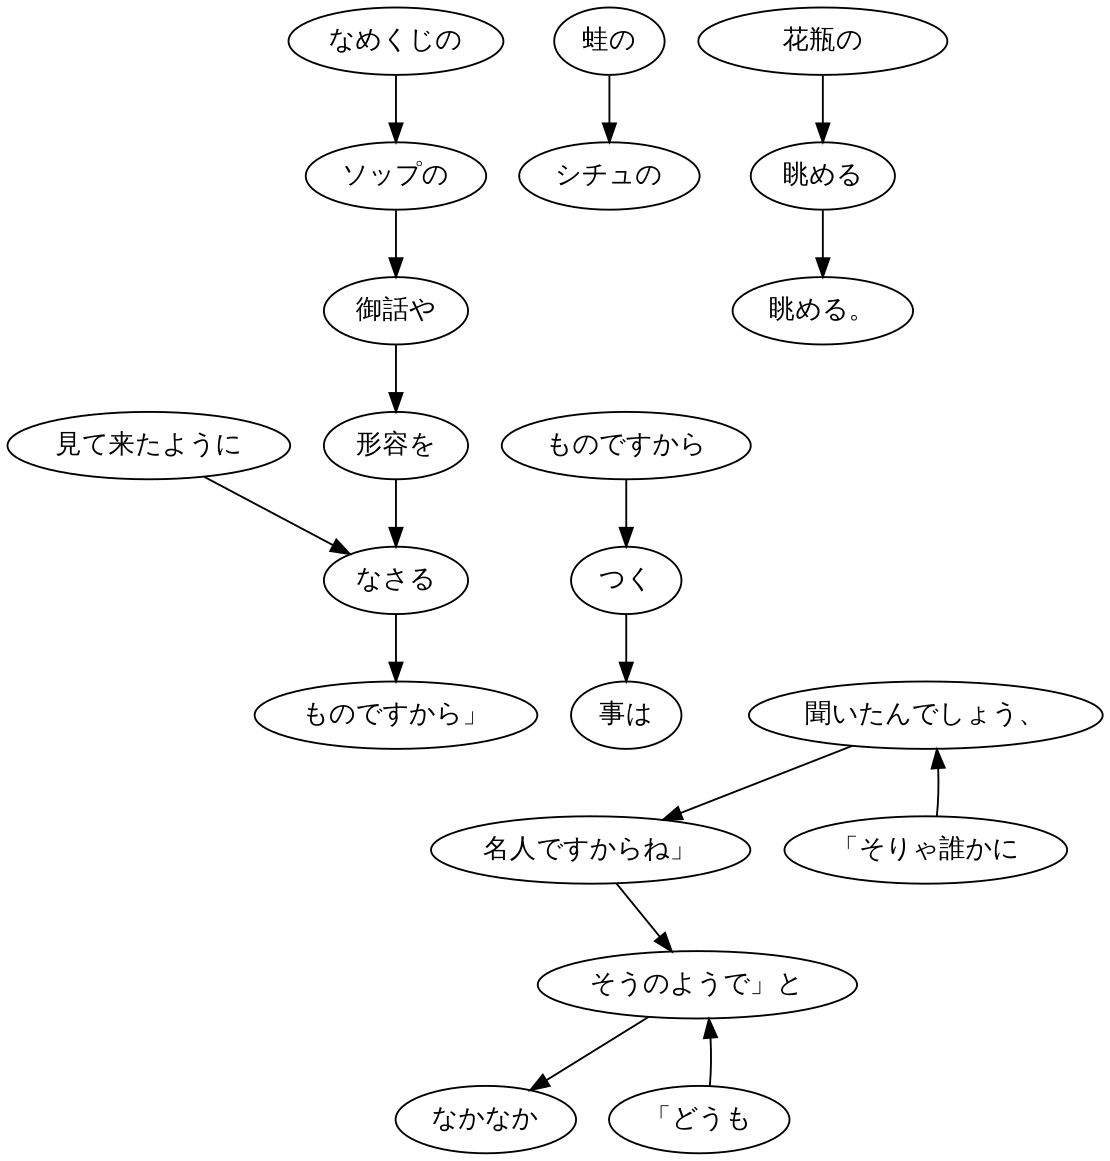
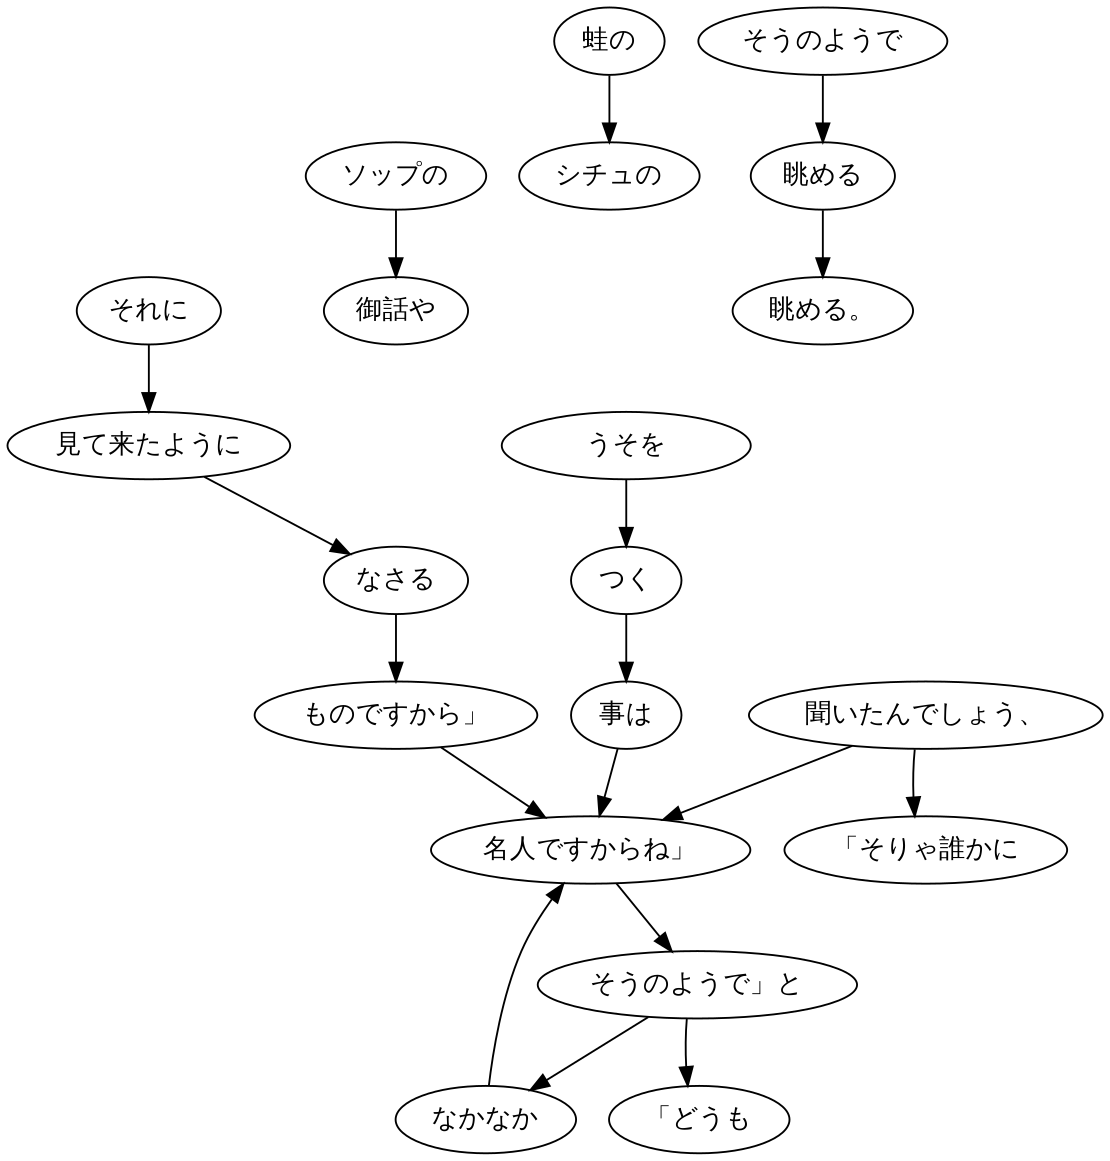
(396, 41) -> none
(823, 41) -> (823, 41)
none -> (149, 311)
(396, 446) -> none
(626, 446) -> (626, 446)
none -> (611, 773)
none -> (485, 777)
(938, 792) -> (913, 773)
none -> (508, 988)
(711, 1062) -> (686, 1043)
